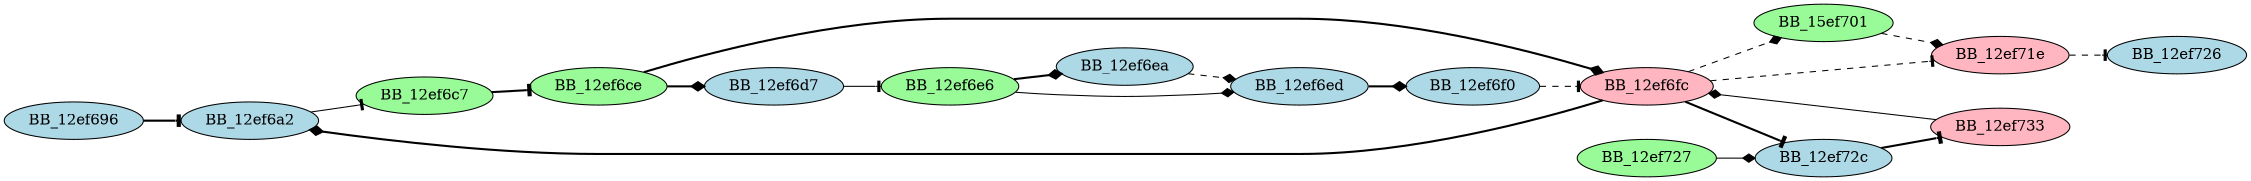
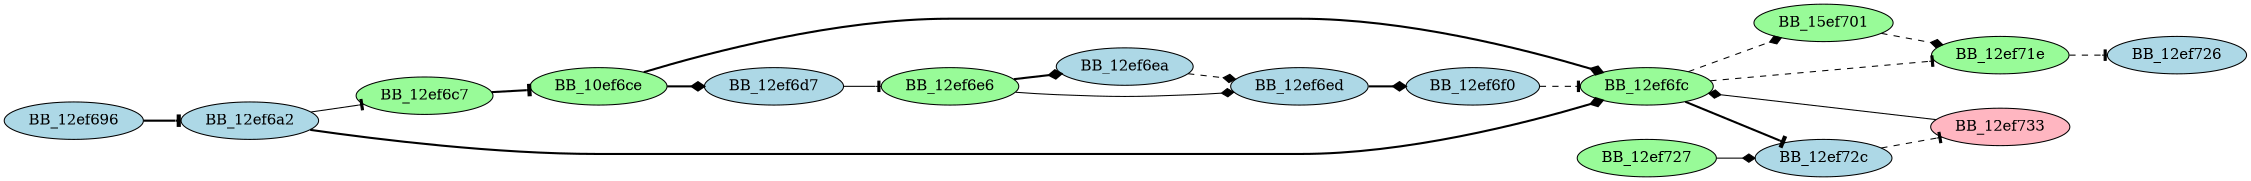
(2000, 55) -> (2000, 55)
(599, 86) -> (599, 86)
(1647, 86) -> (1647, 86)
(1909, 143) -> (1909, 143)
(965, 154) -> (952, 154)
